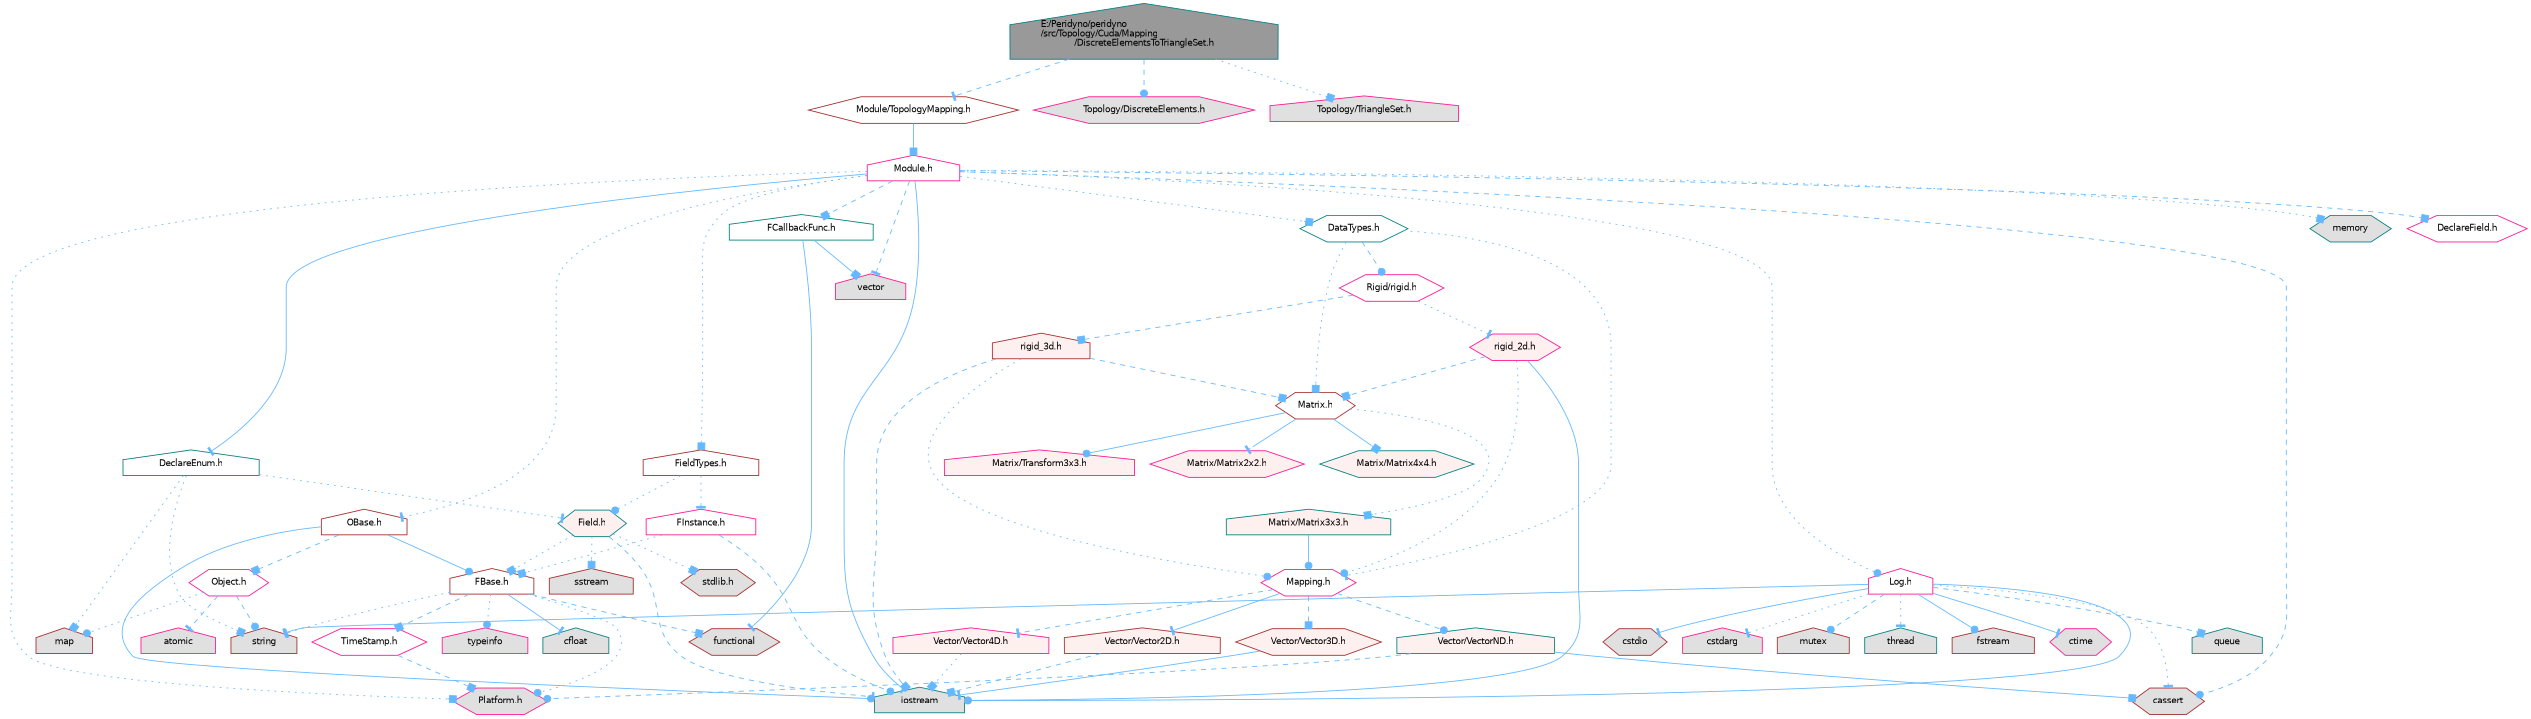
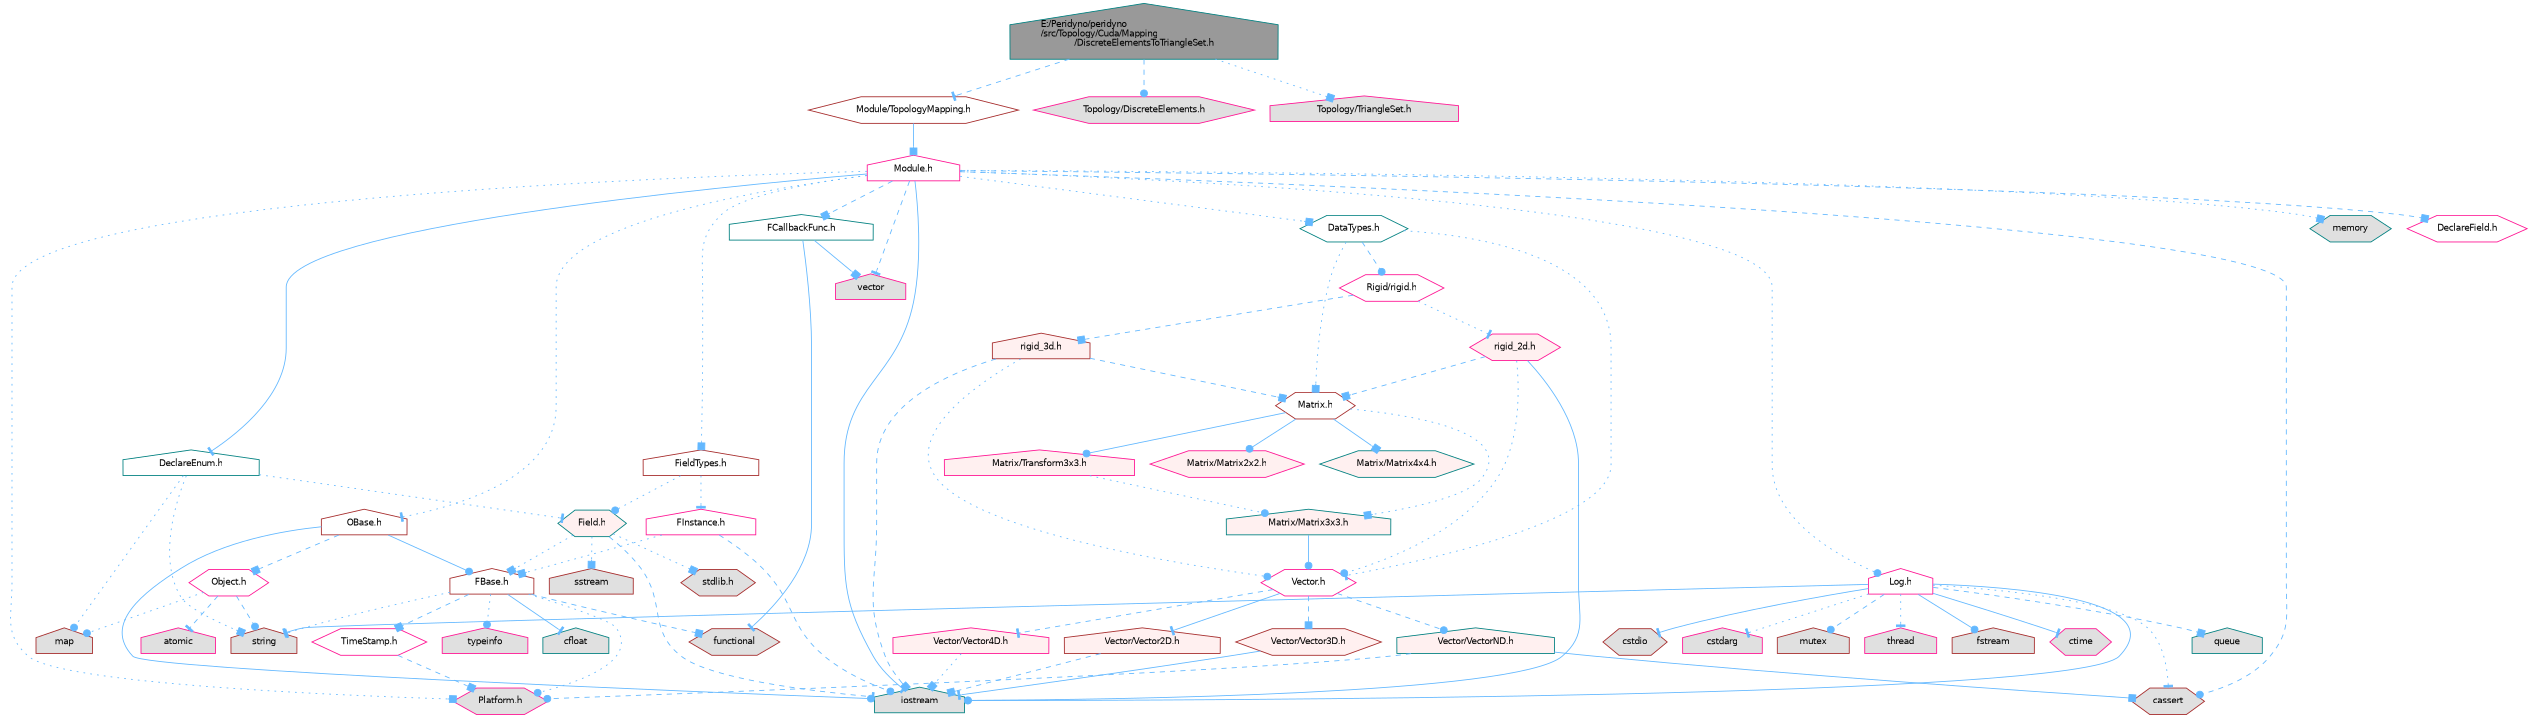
(1274, 433) -> (1274, 433)
none -> (1176, 494)
(130, 549) -> (130, 549)
(1309, 583) -> (1309, 583)
(1901, 642) -> (1901, 642)
